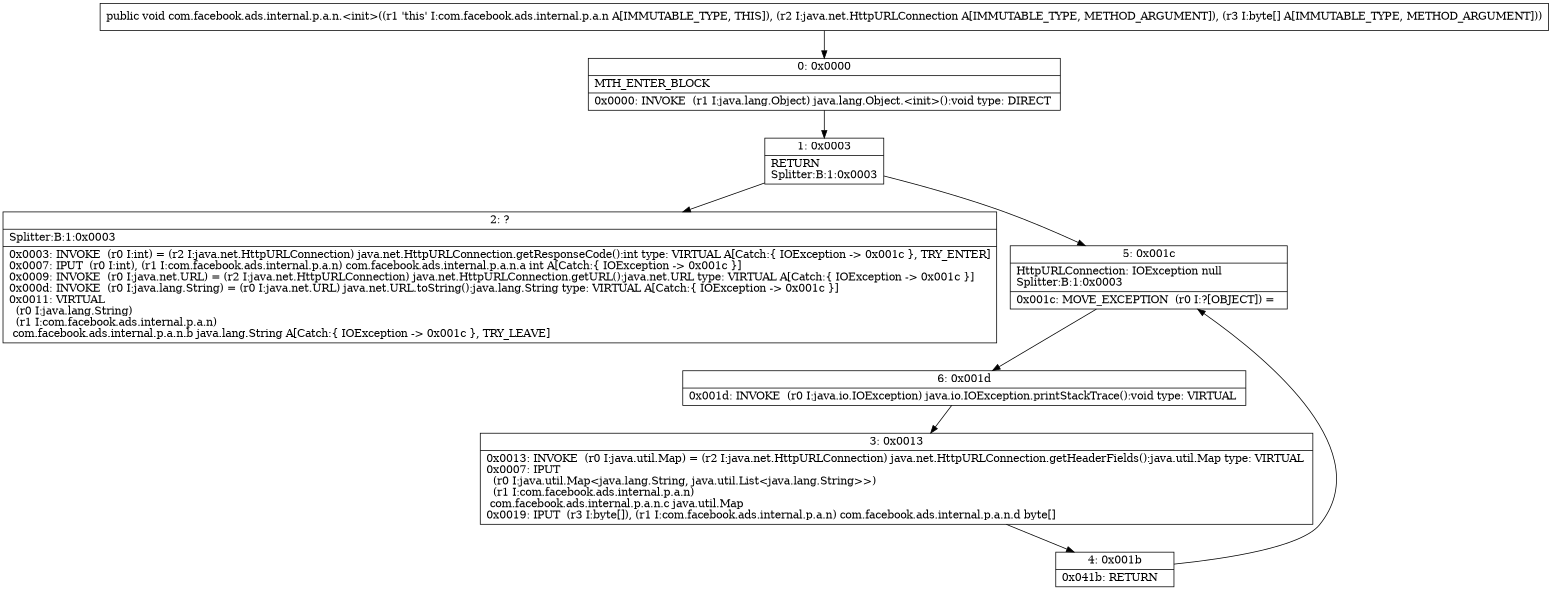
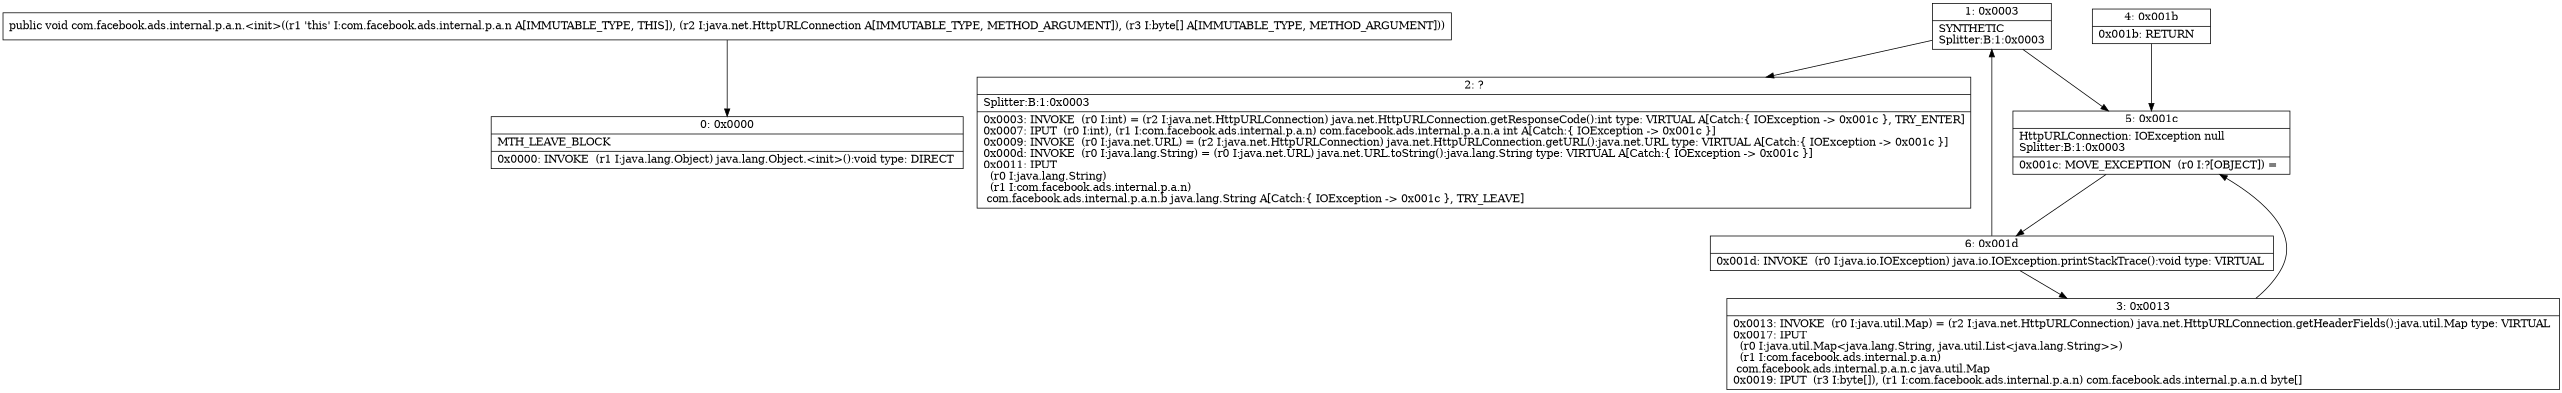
(652, 84) -> (554, 142)
(824, 120) -> (1992, 146)
(795, 164) -> (1972, 29)
(60, 300) -> (1023, 165)
(527, 470) -> (1773, 335)
(1037, 537) -> (2283, 231)
(1115, 578) -> (2151, 35)
